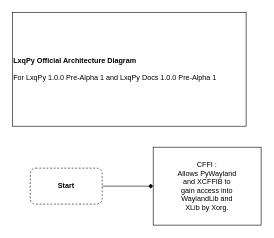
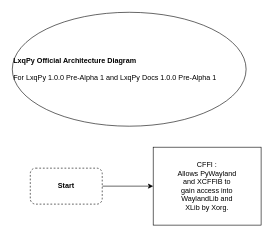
(129, 69) -> (129, 69)
(147, 186) -> (147, 186)
